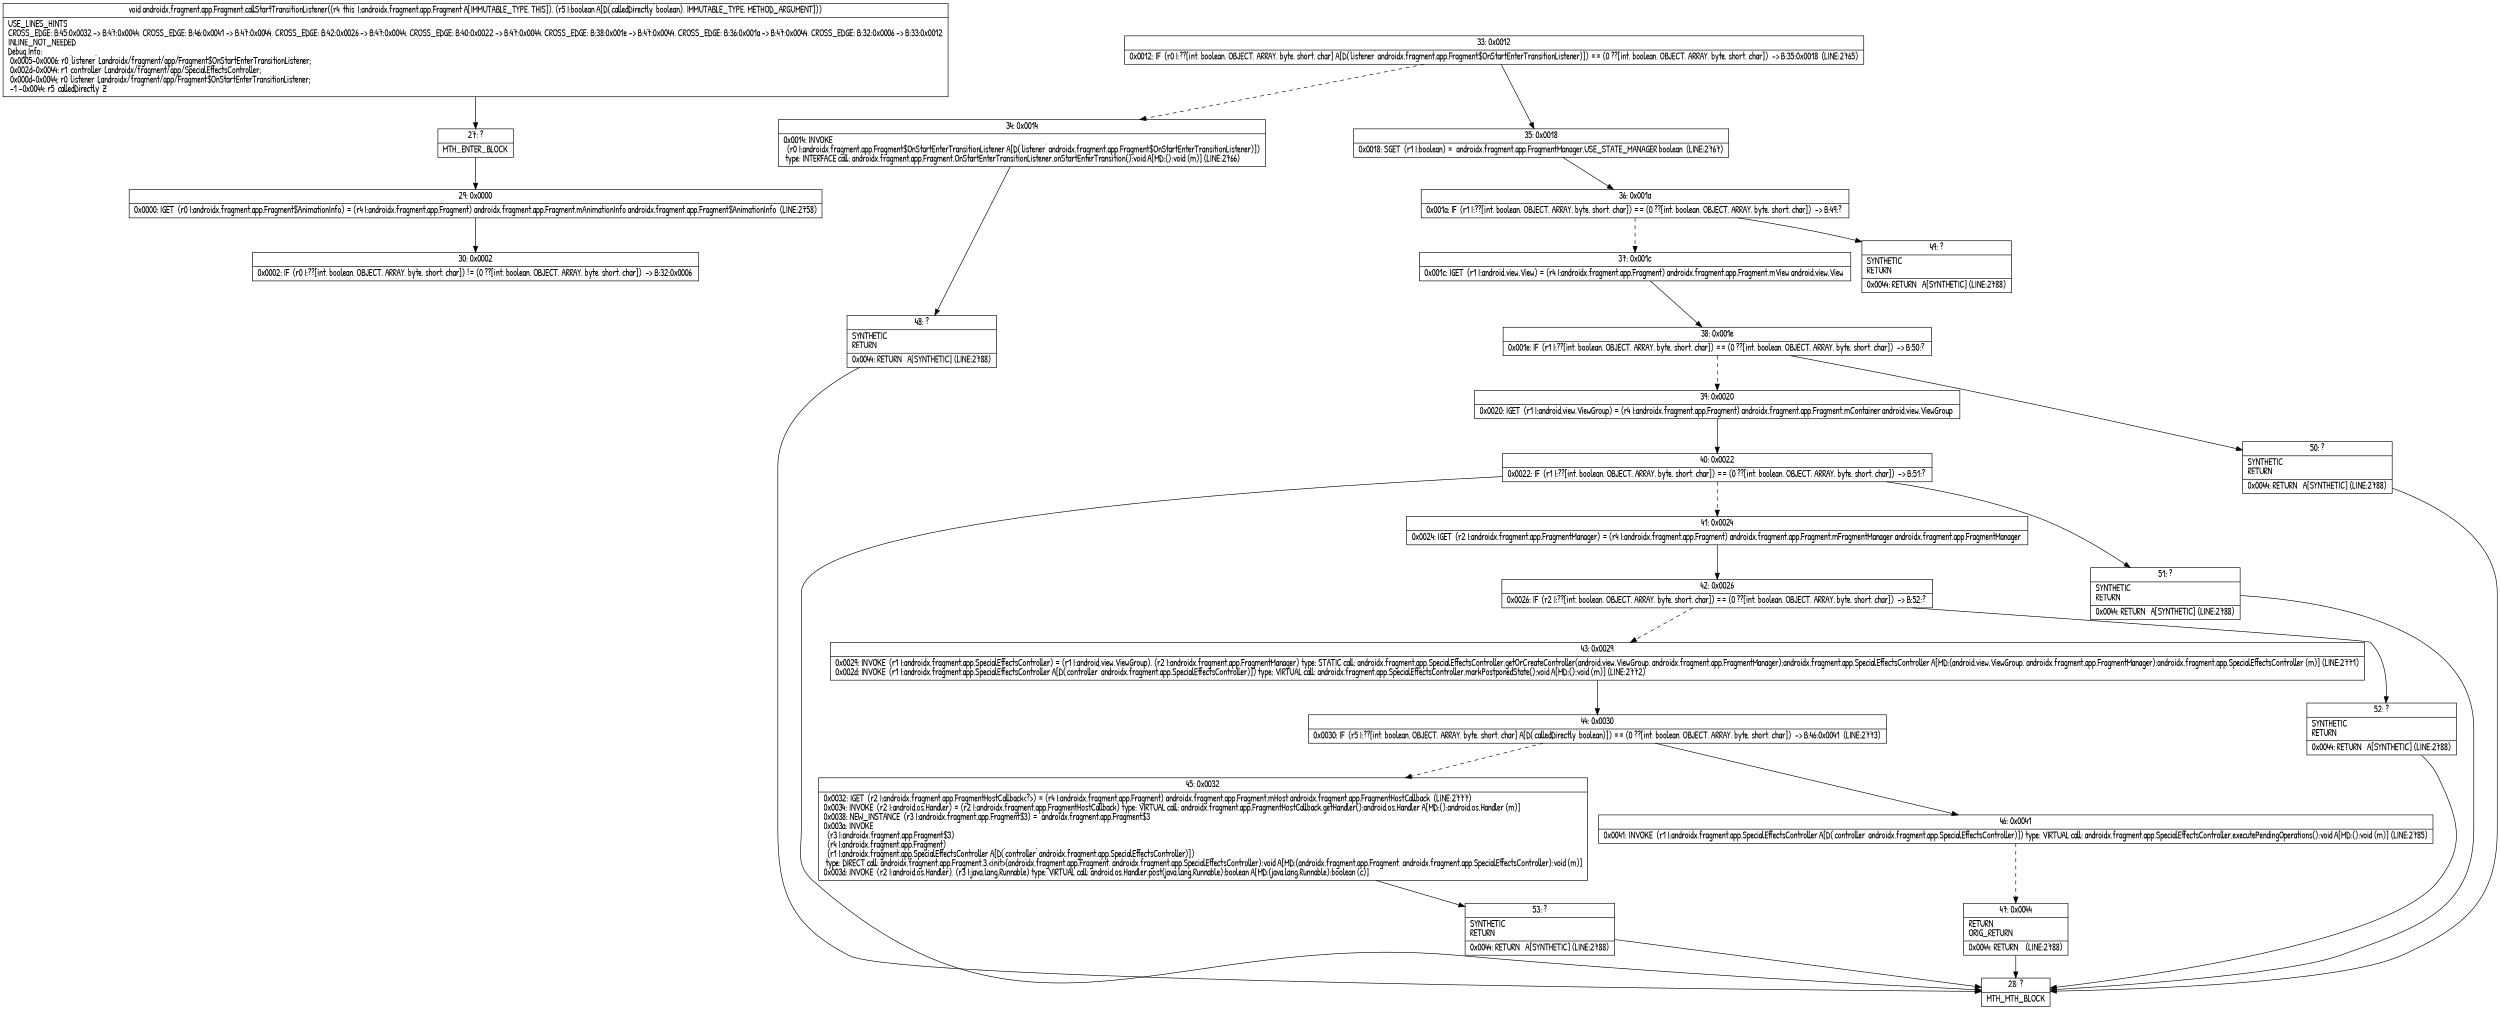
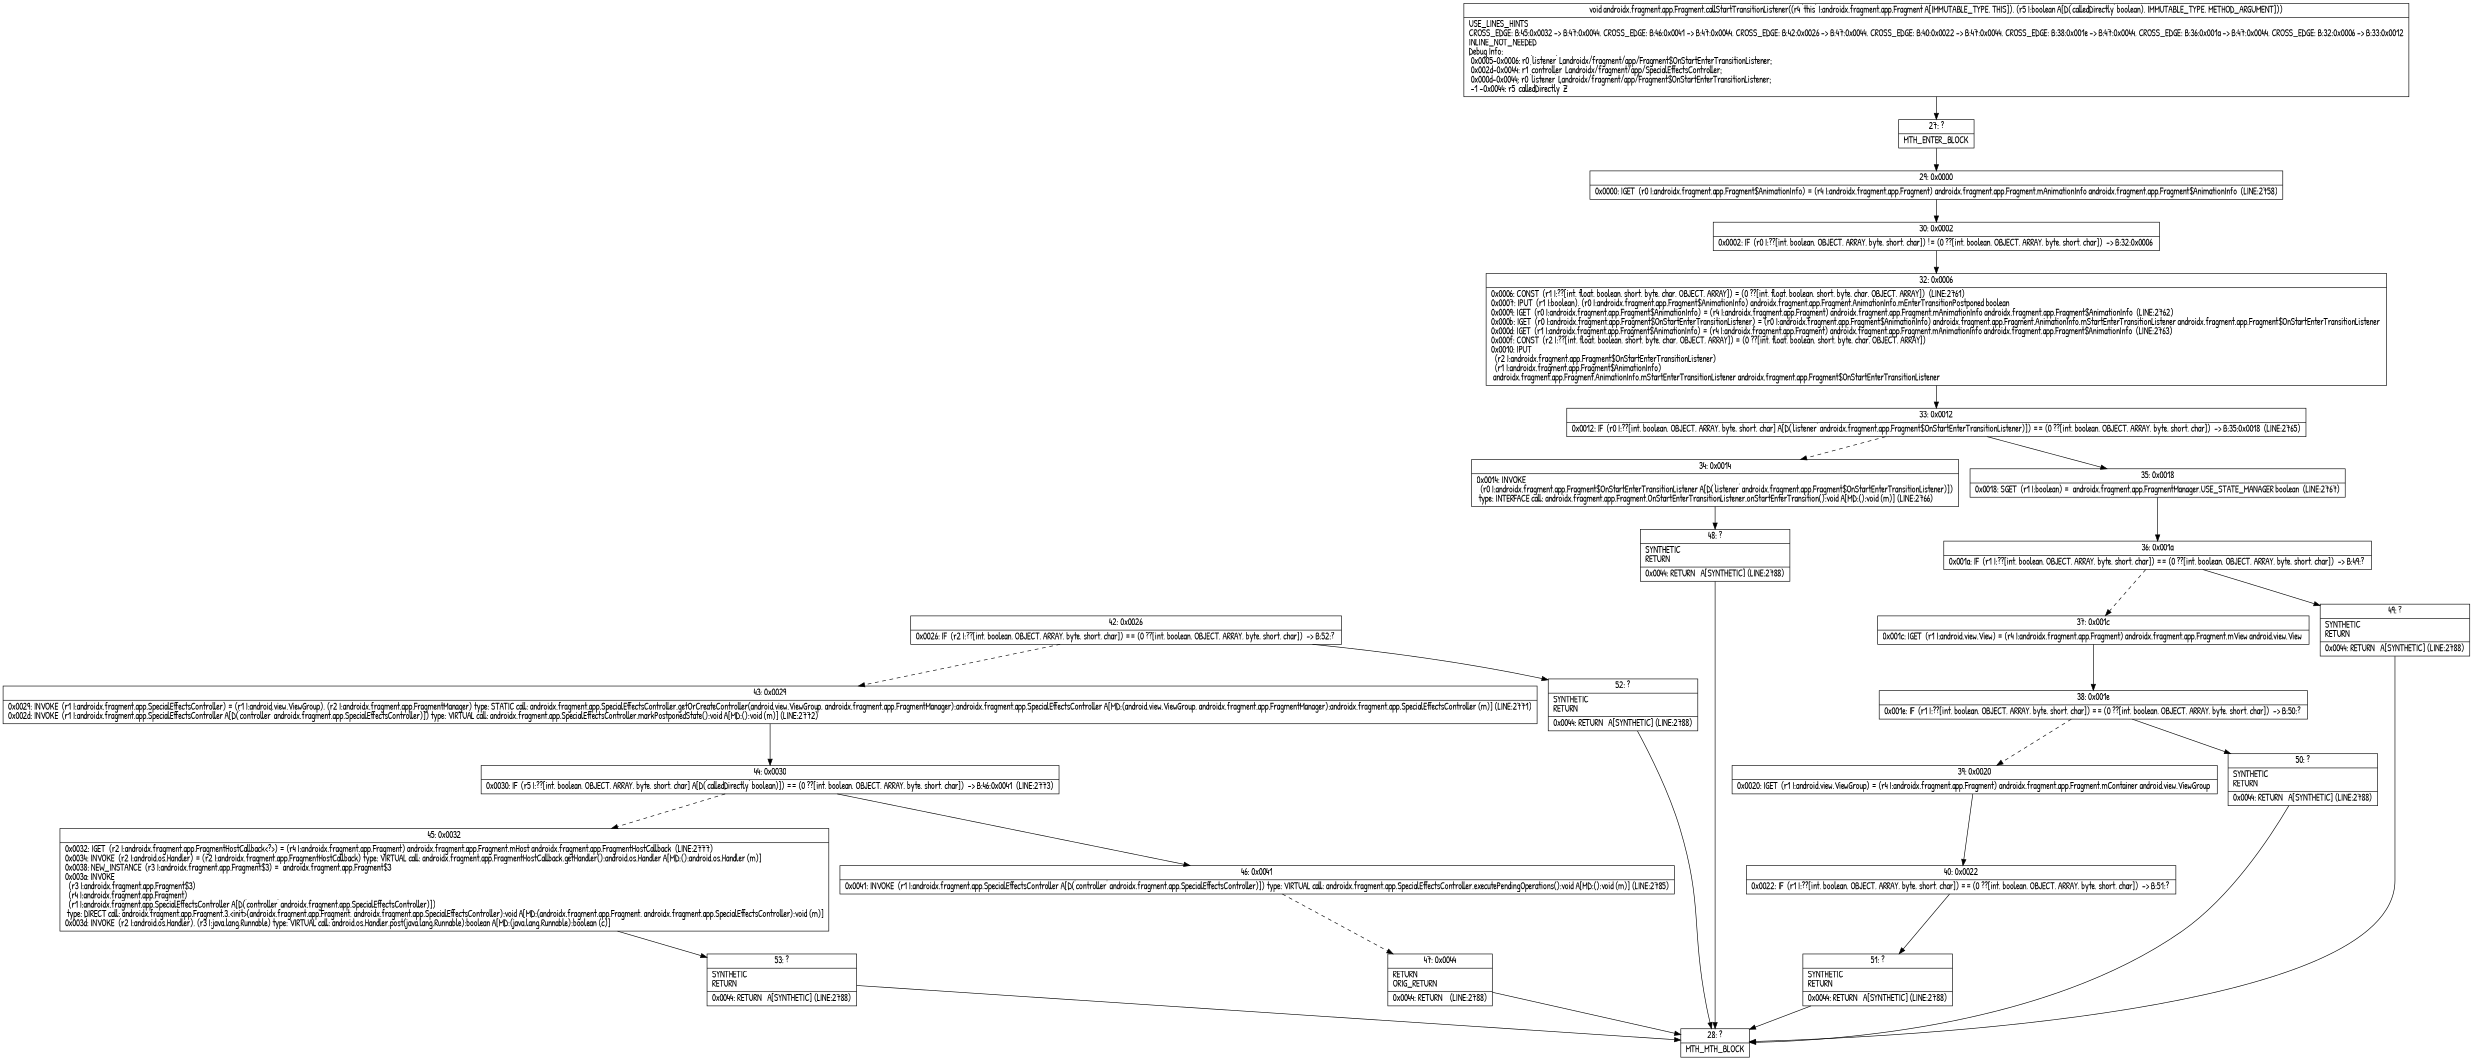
none -> (1936, 329)
(1717, 531) -> none
(885, 934) -> (2207, 993)
